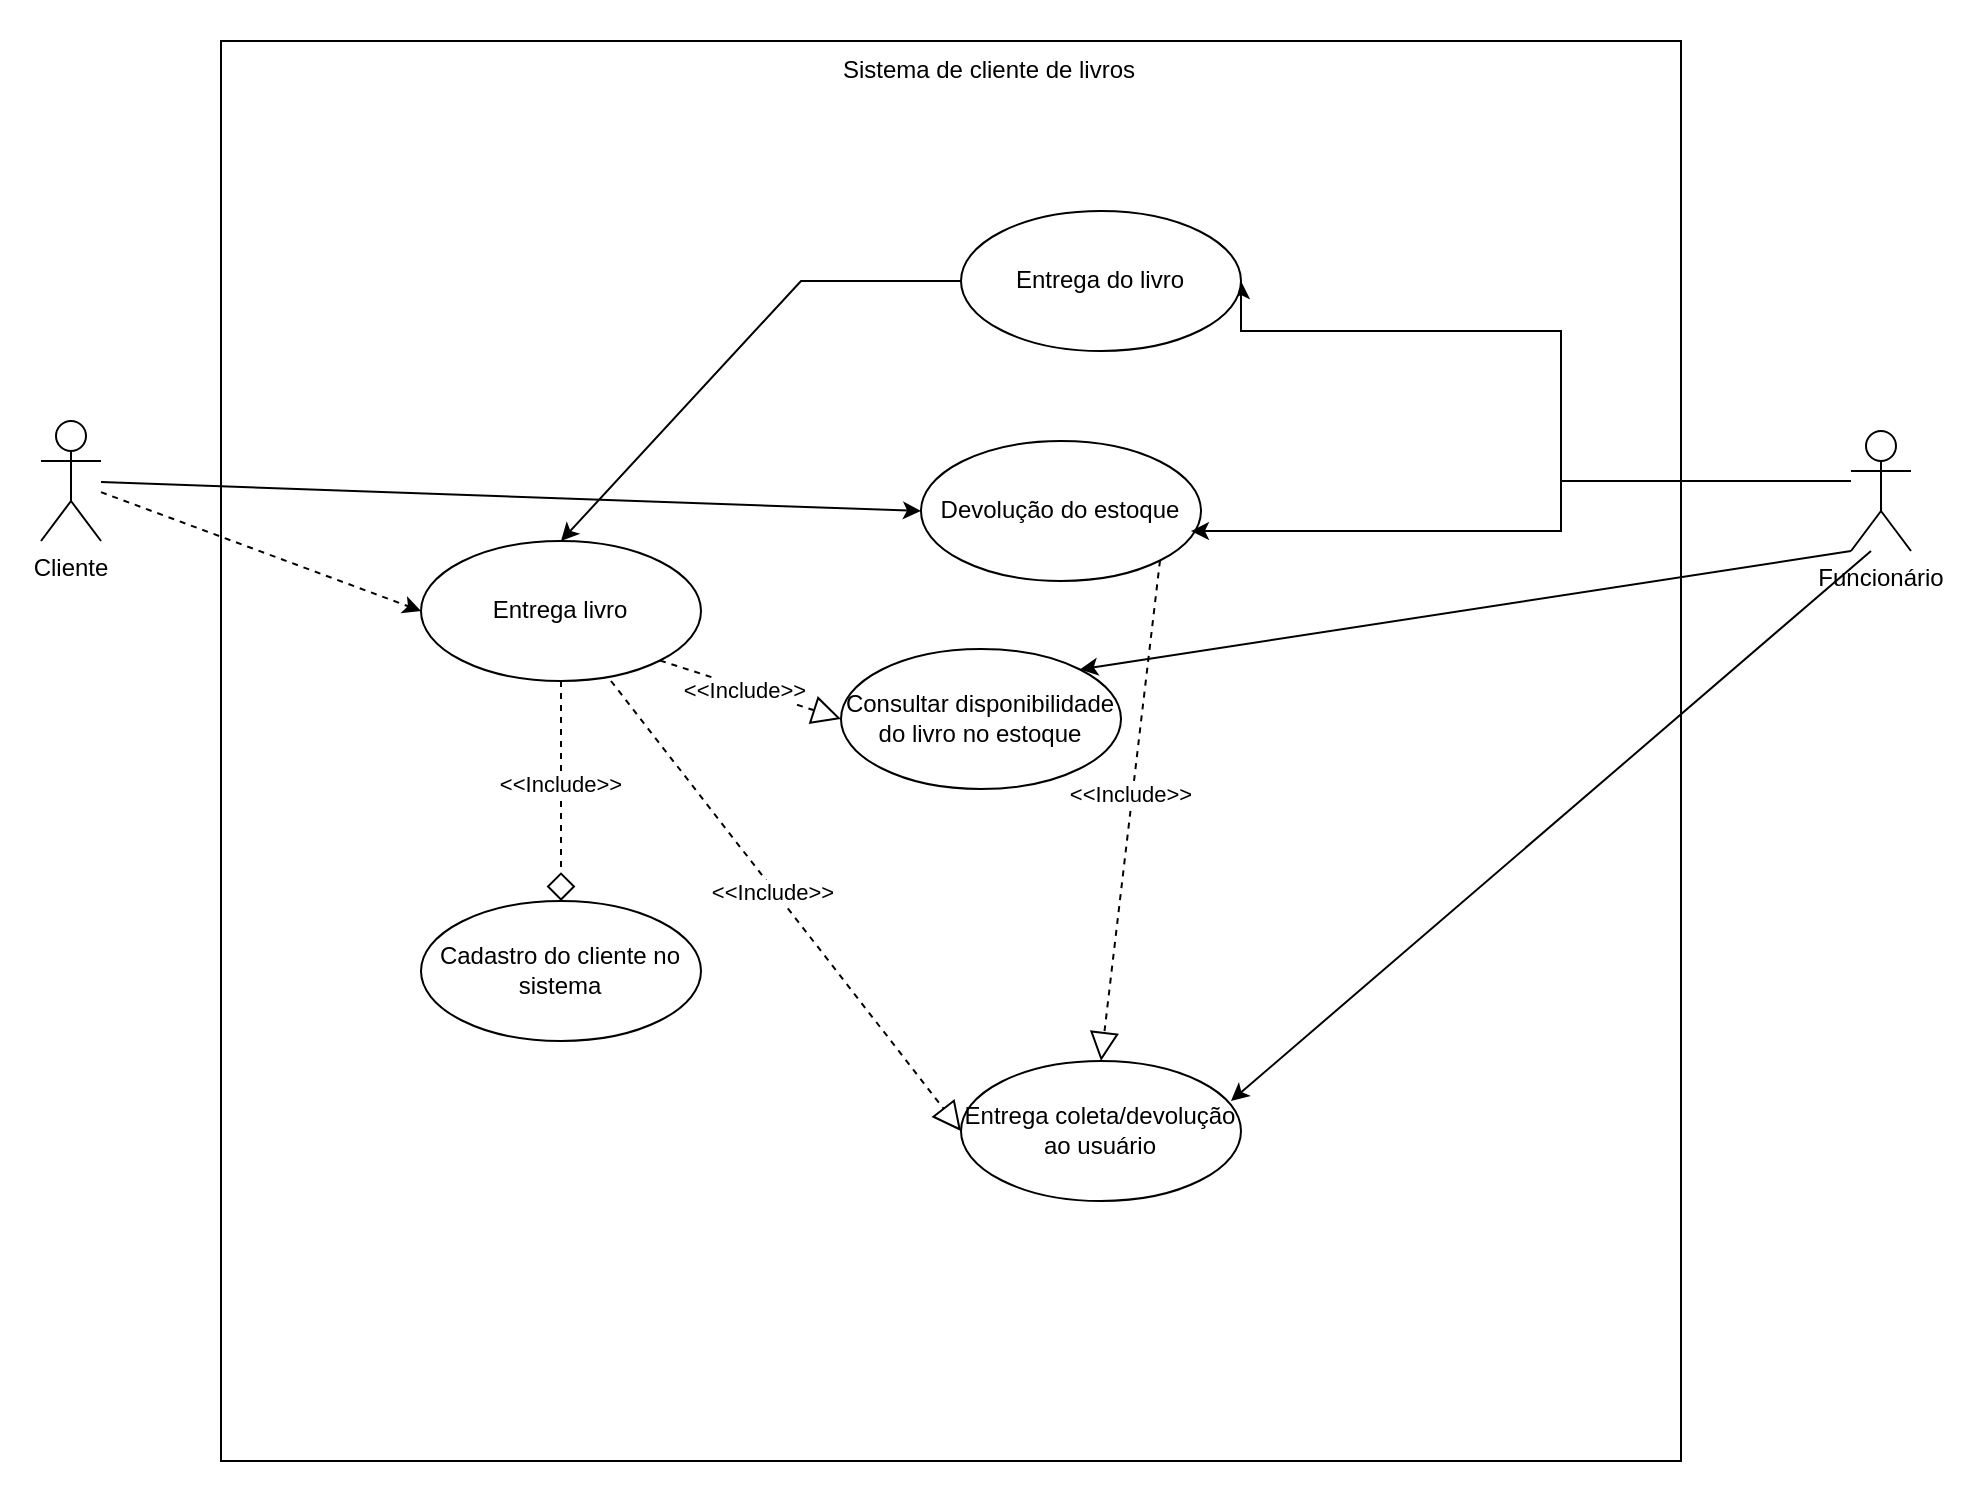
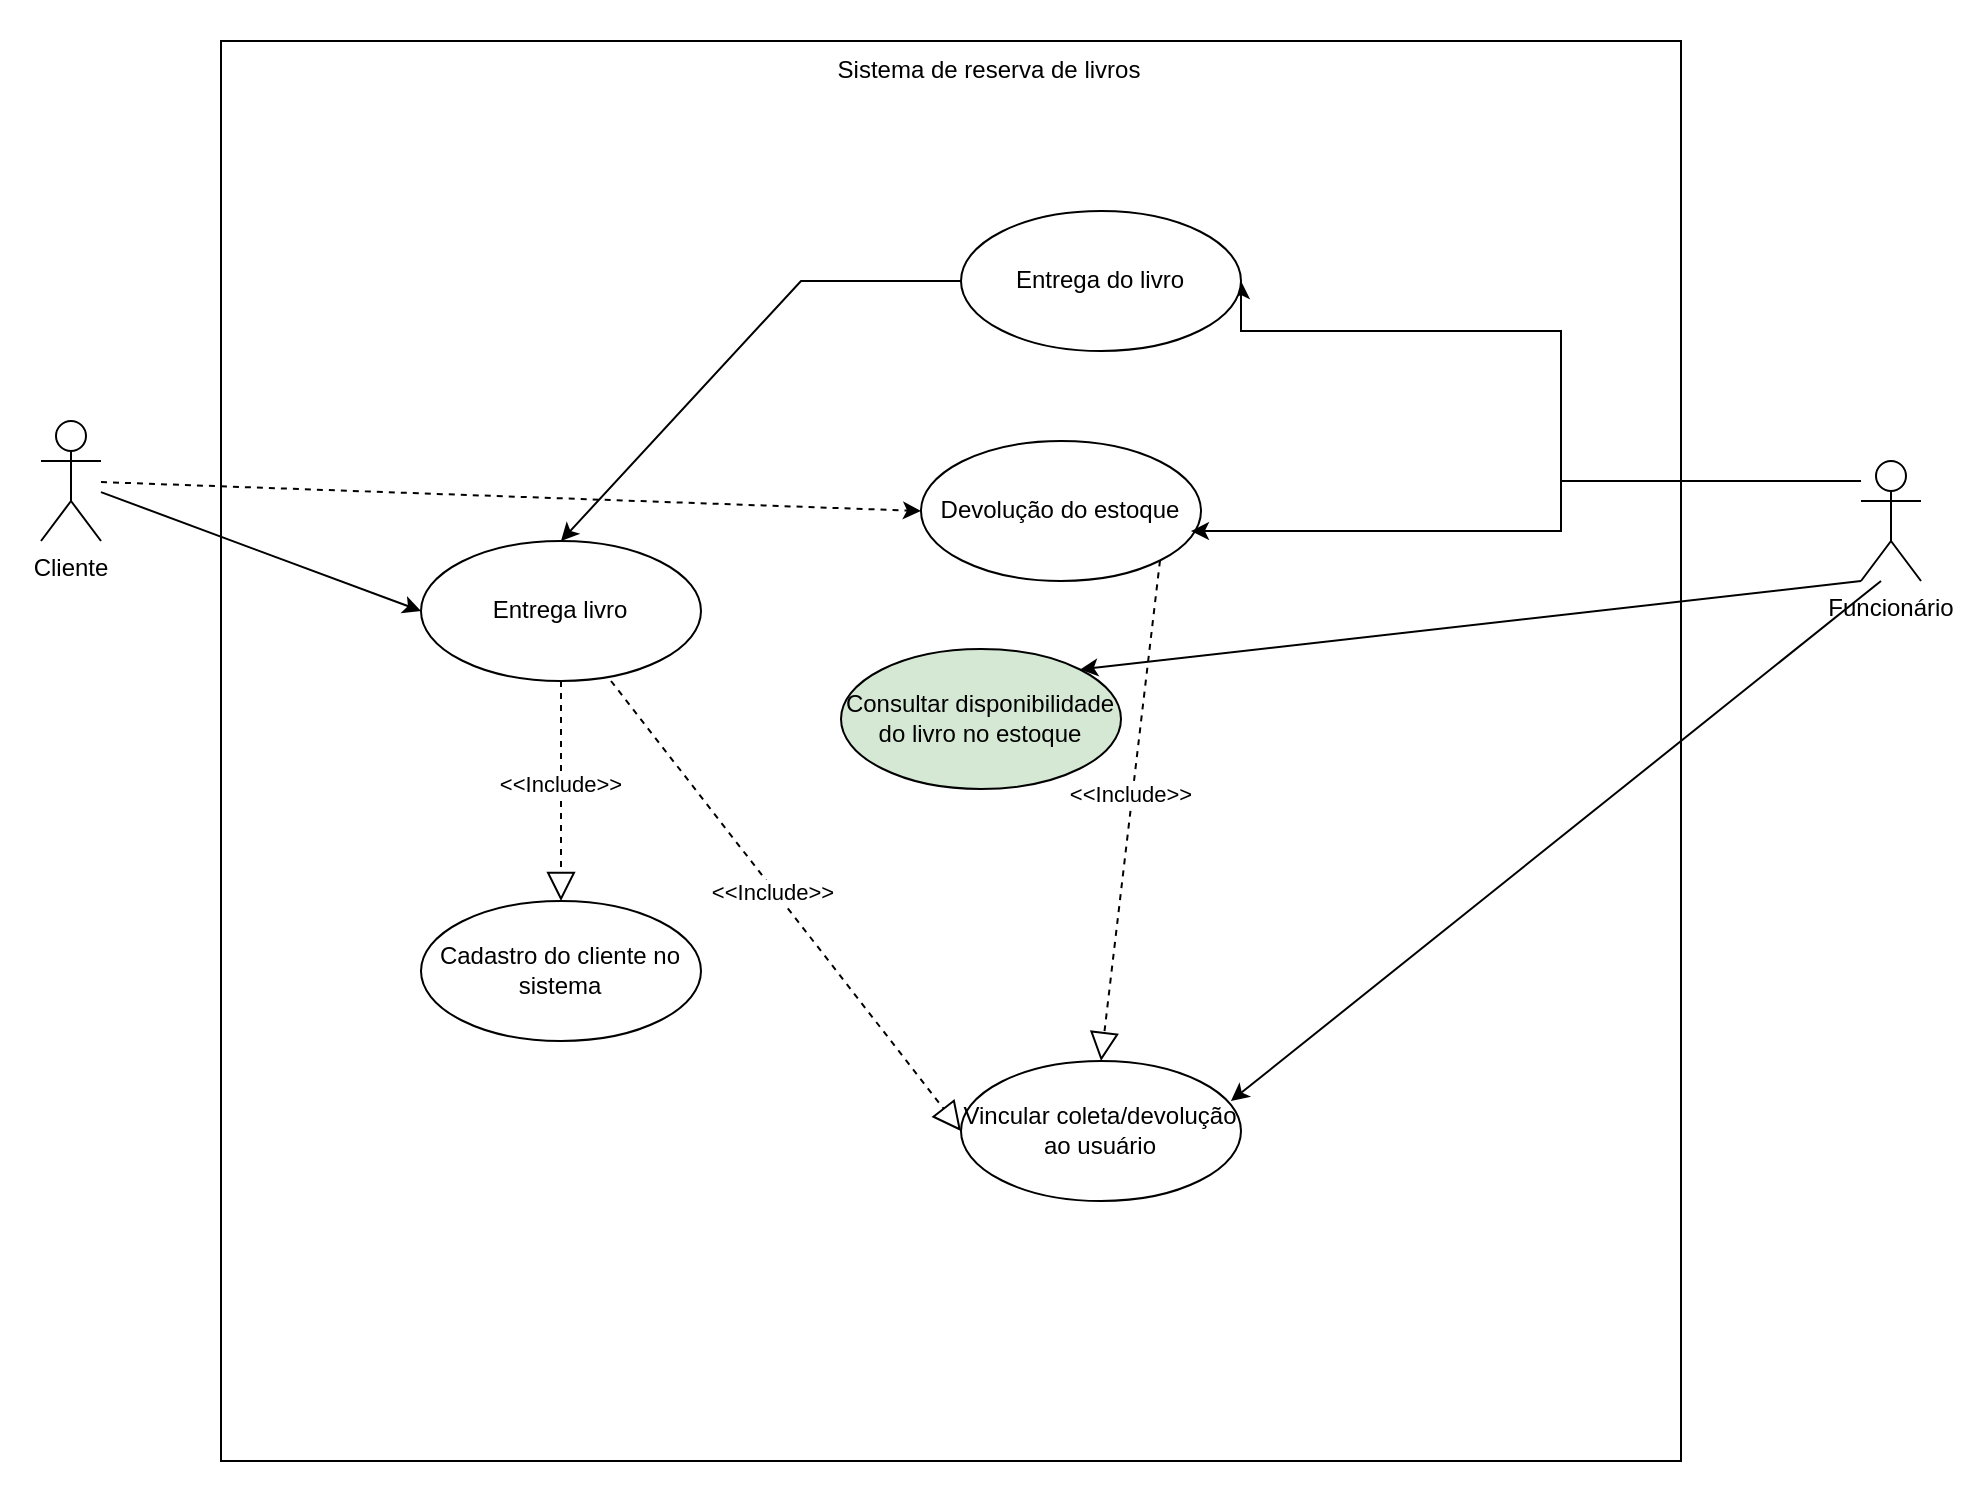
(990, 71) -> (990, 71)
(349, 491) -> (349, 491)
(1881, 491) -> (1891, 521)
(255, 549) -> (255, 549)
(686, 669) -> none
(981, 719) -> (981, 719)
(561, 872) -> (561, 871)
(1101, 1131) -> (1101, 1131)
